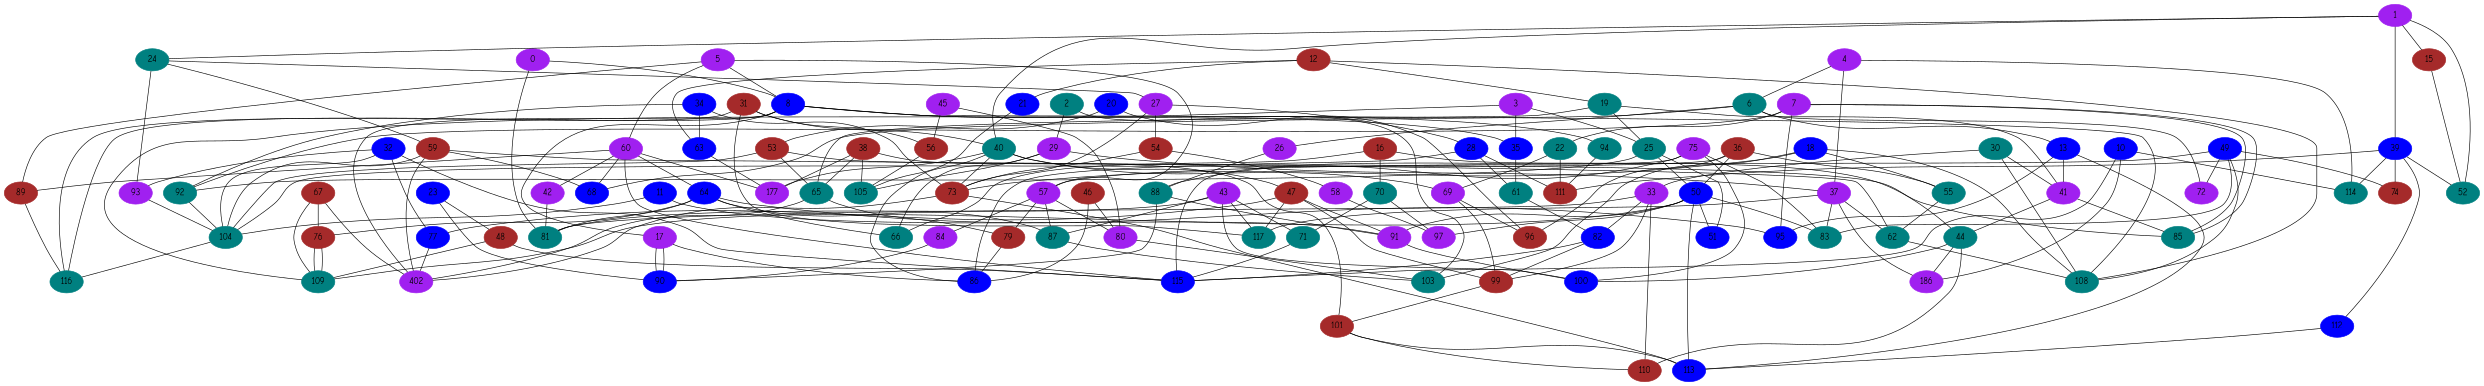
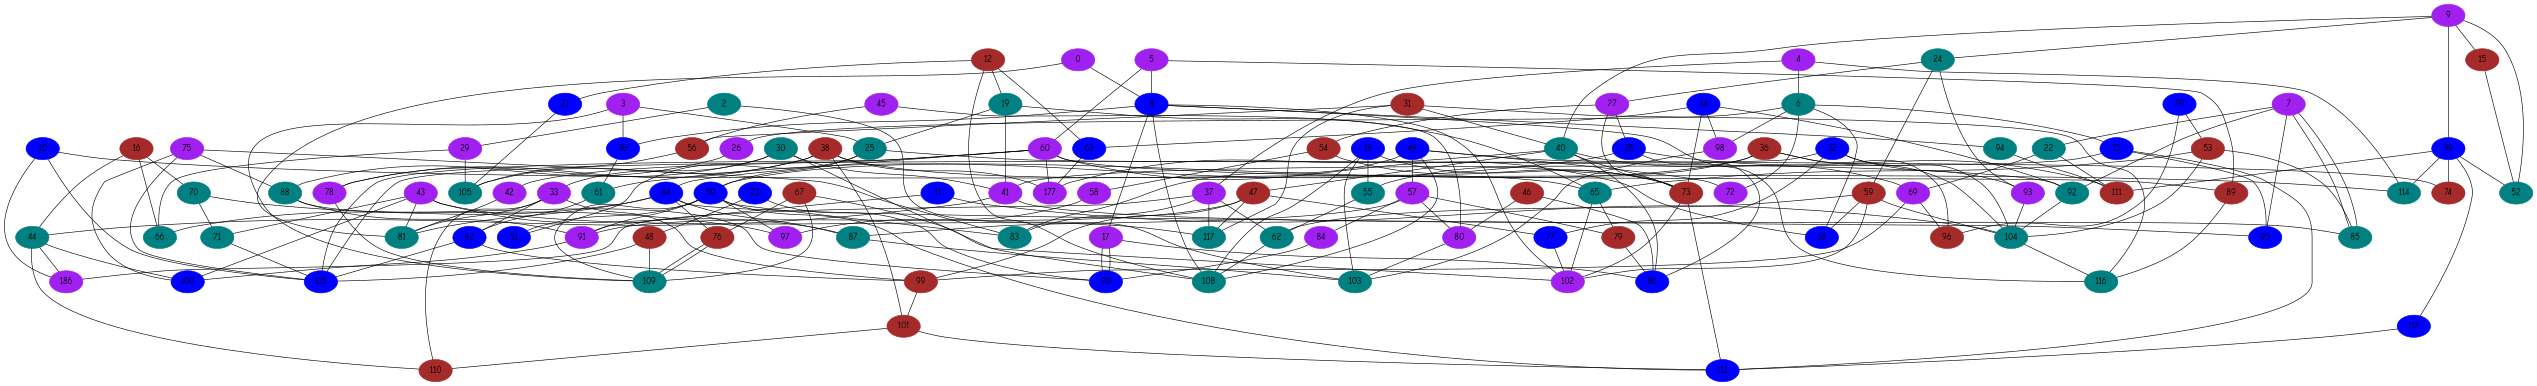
(2395, 15) -> (2448, 15)
(1060, 70) -> none
none -> (1720, 149)
(1612, 177) -> none
none -> (330, 193)
(416, 282) -> (1568, 282)
